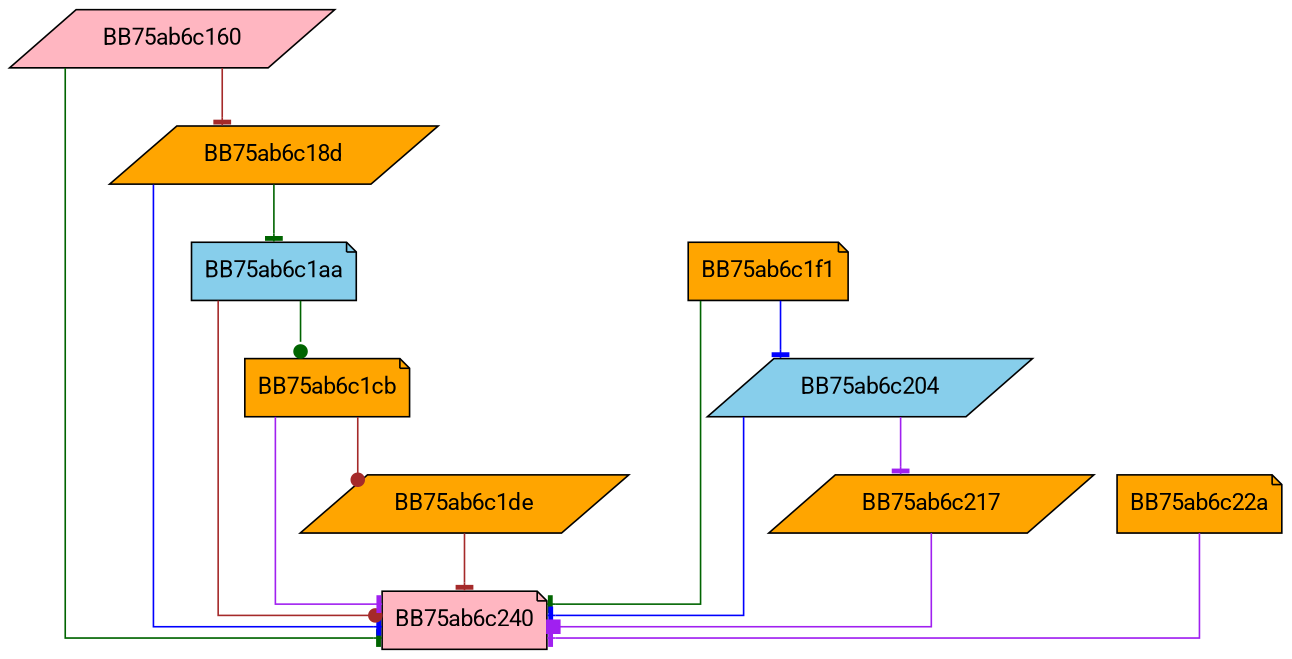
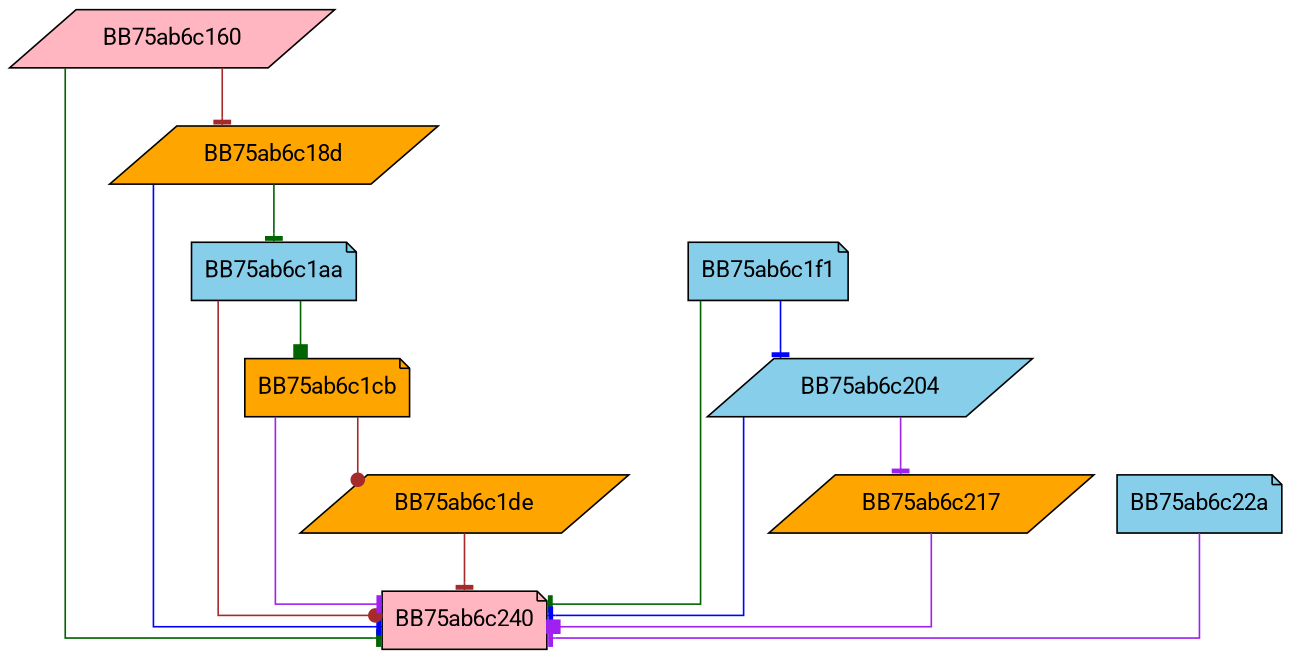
(768, 271) -> (768, 271)
(301, 321) -> (301, 321)
(1199, 504) -> (1199, 504)
